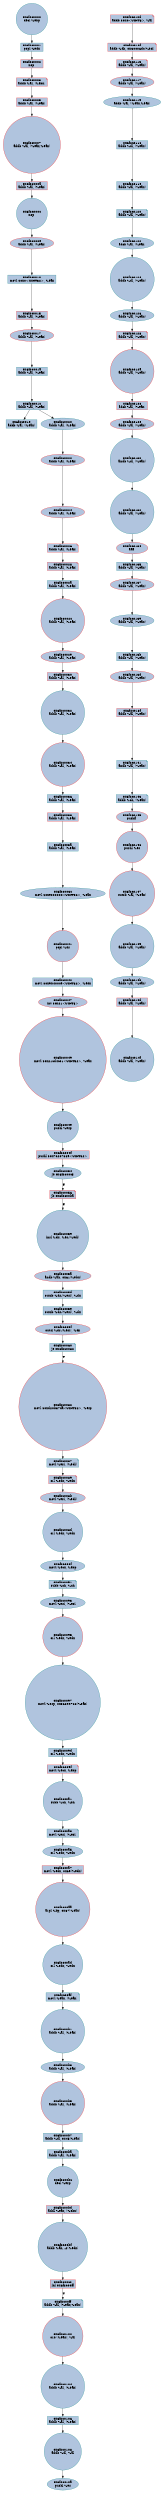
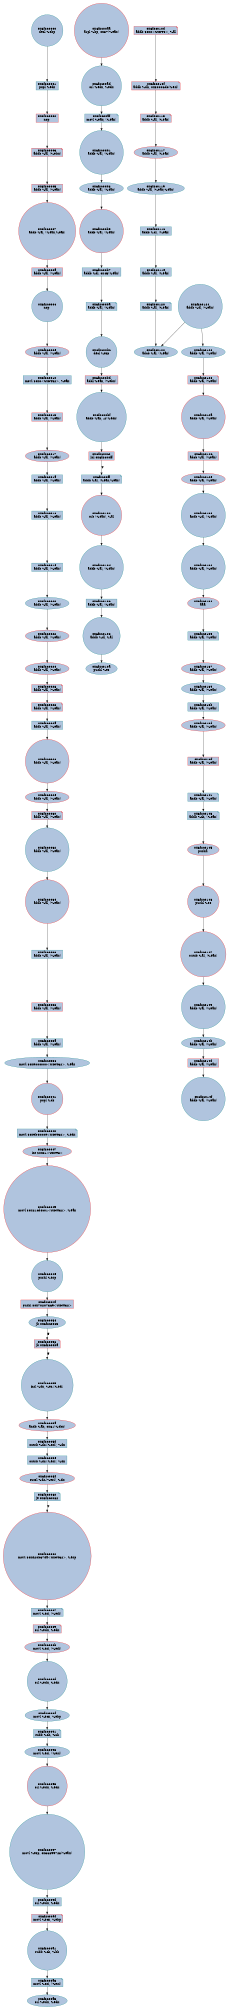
(132, 252) -> (174, 333)
(45, 414) -> (47, 583)
(63, 1870) -> none
